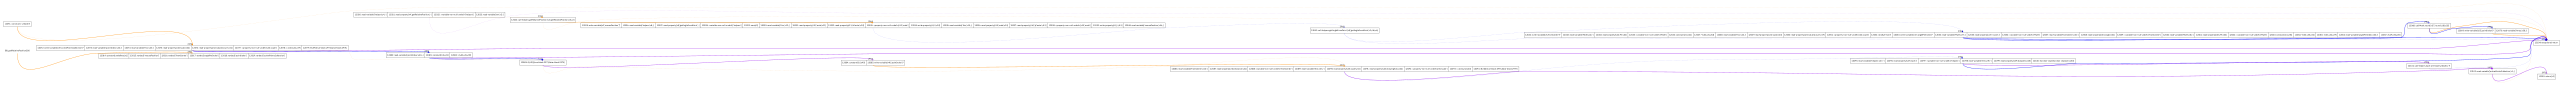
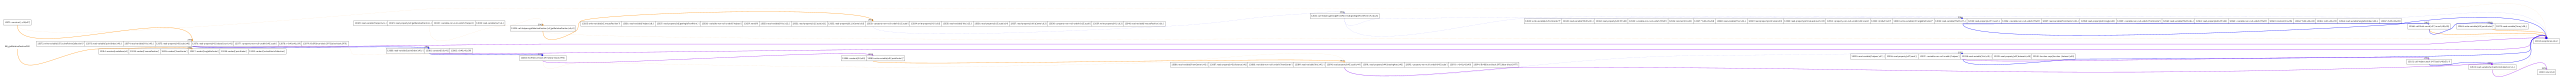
(1487, 13) -> none
(2498, 67) -> (2496, 63)
